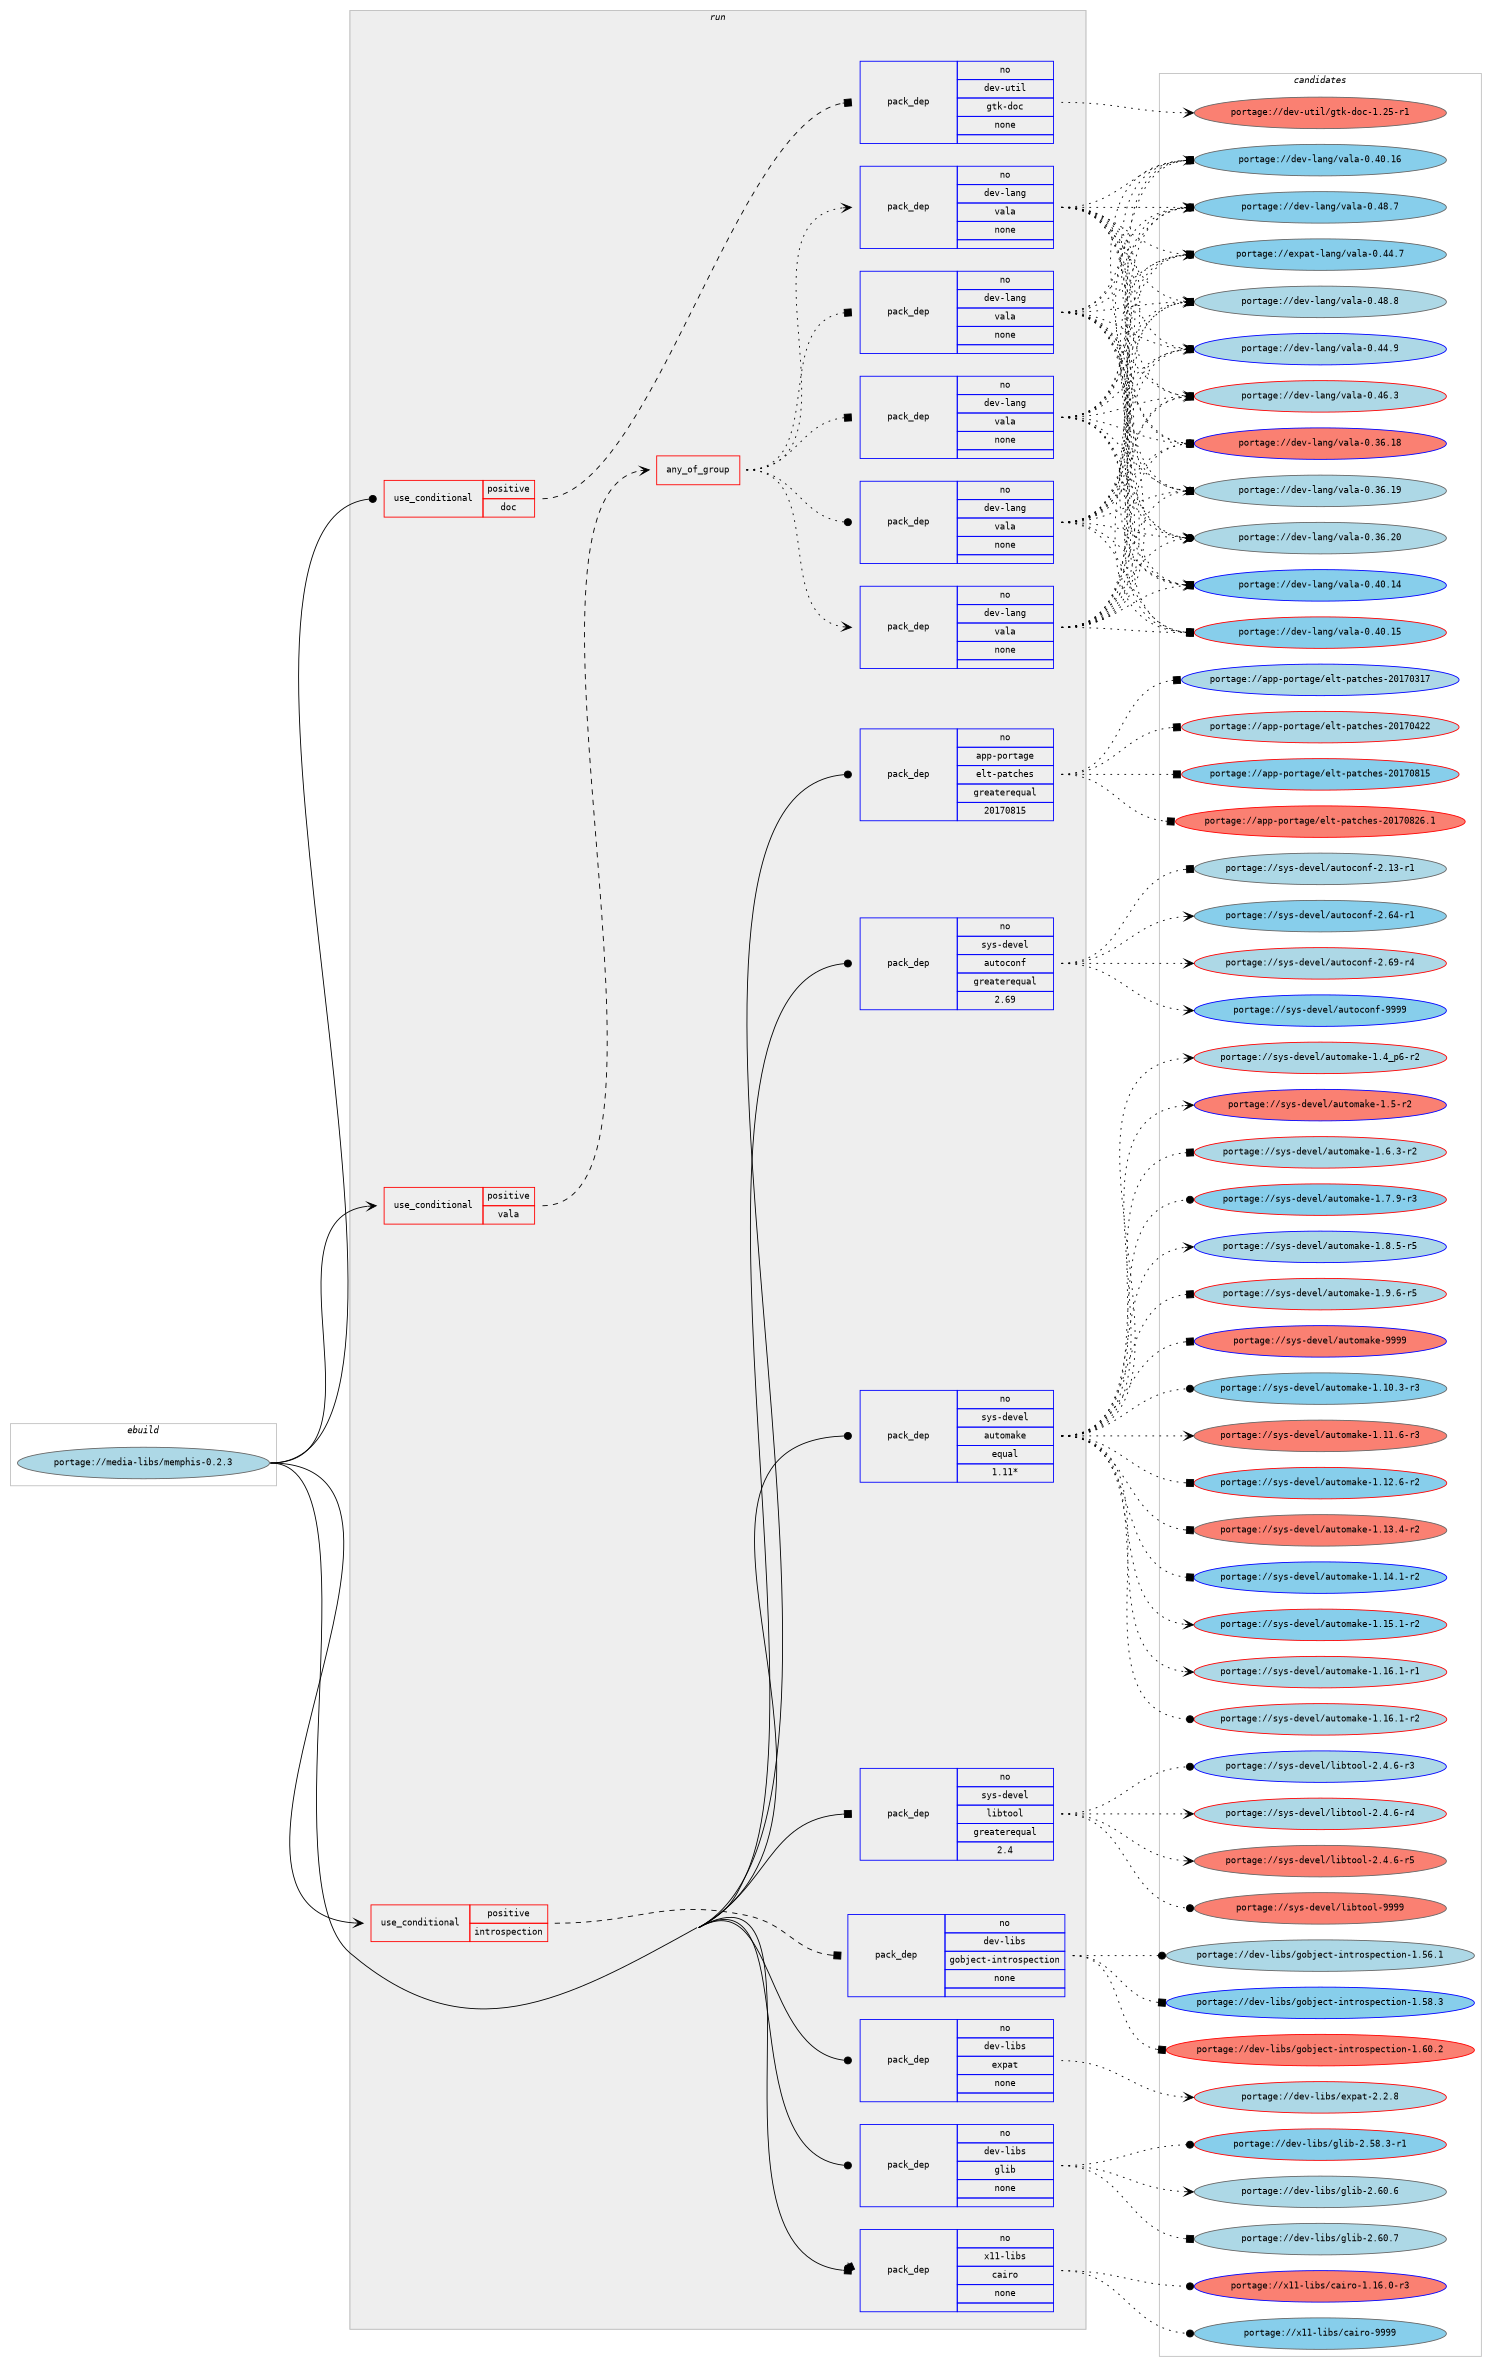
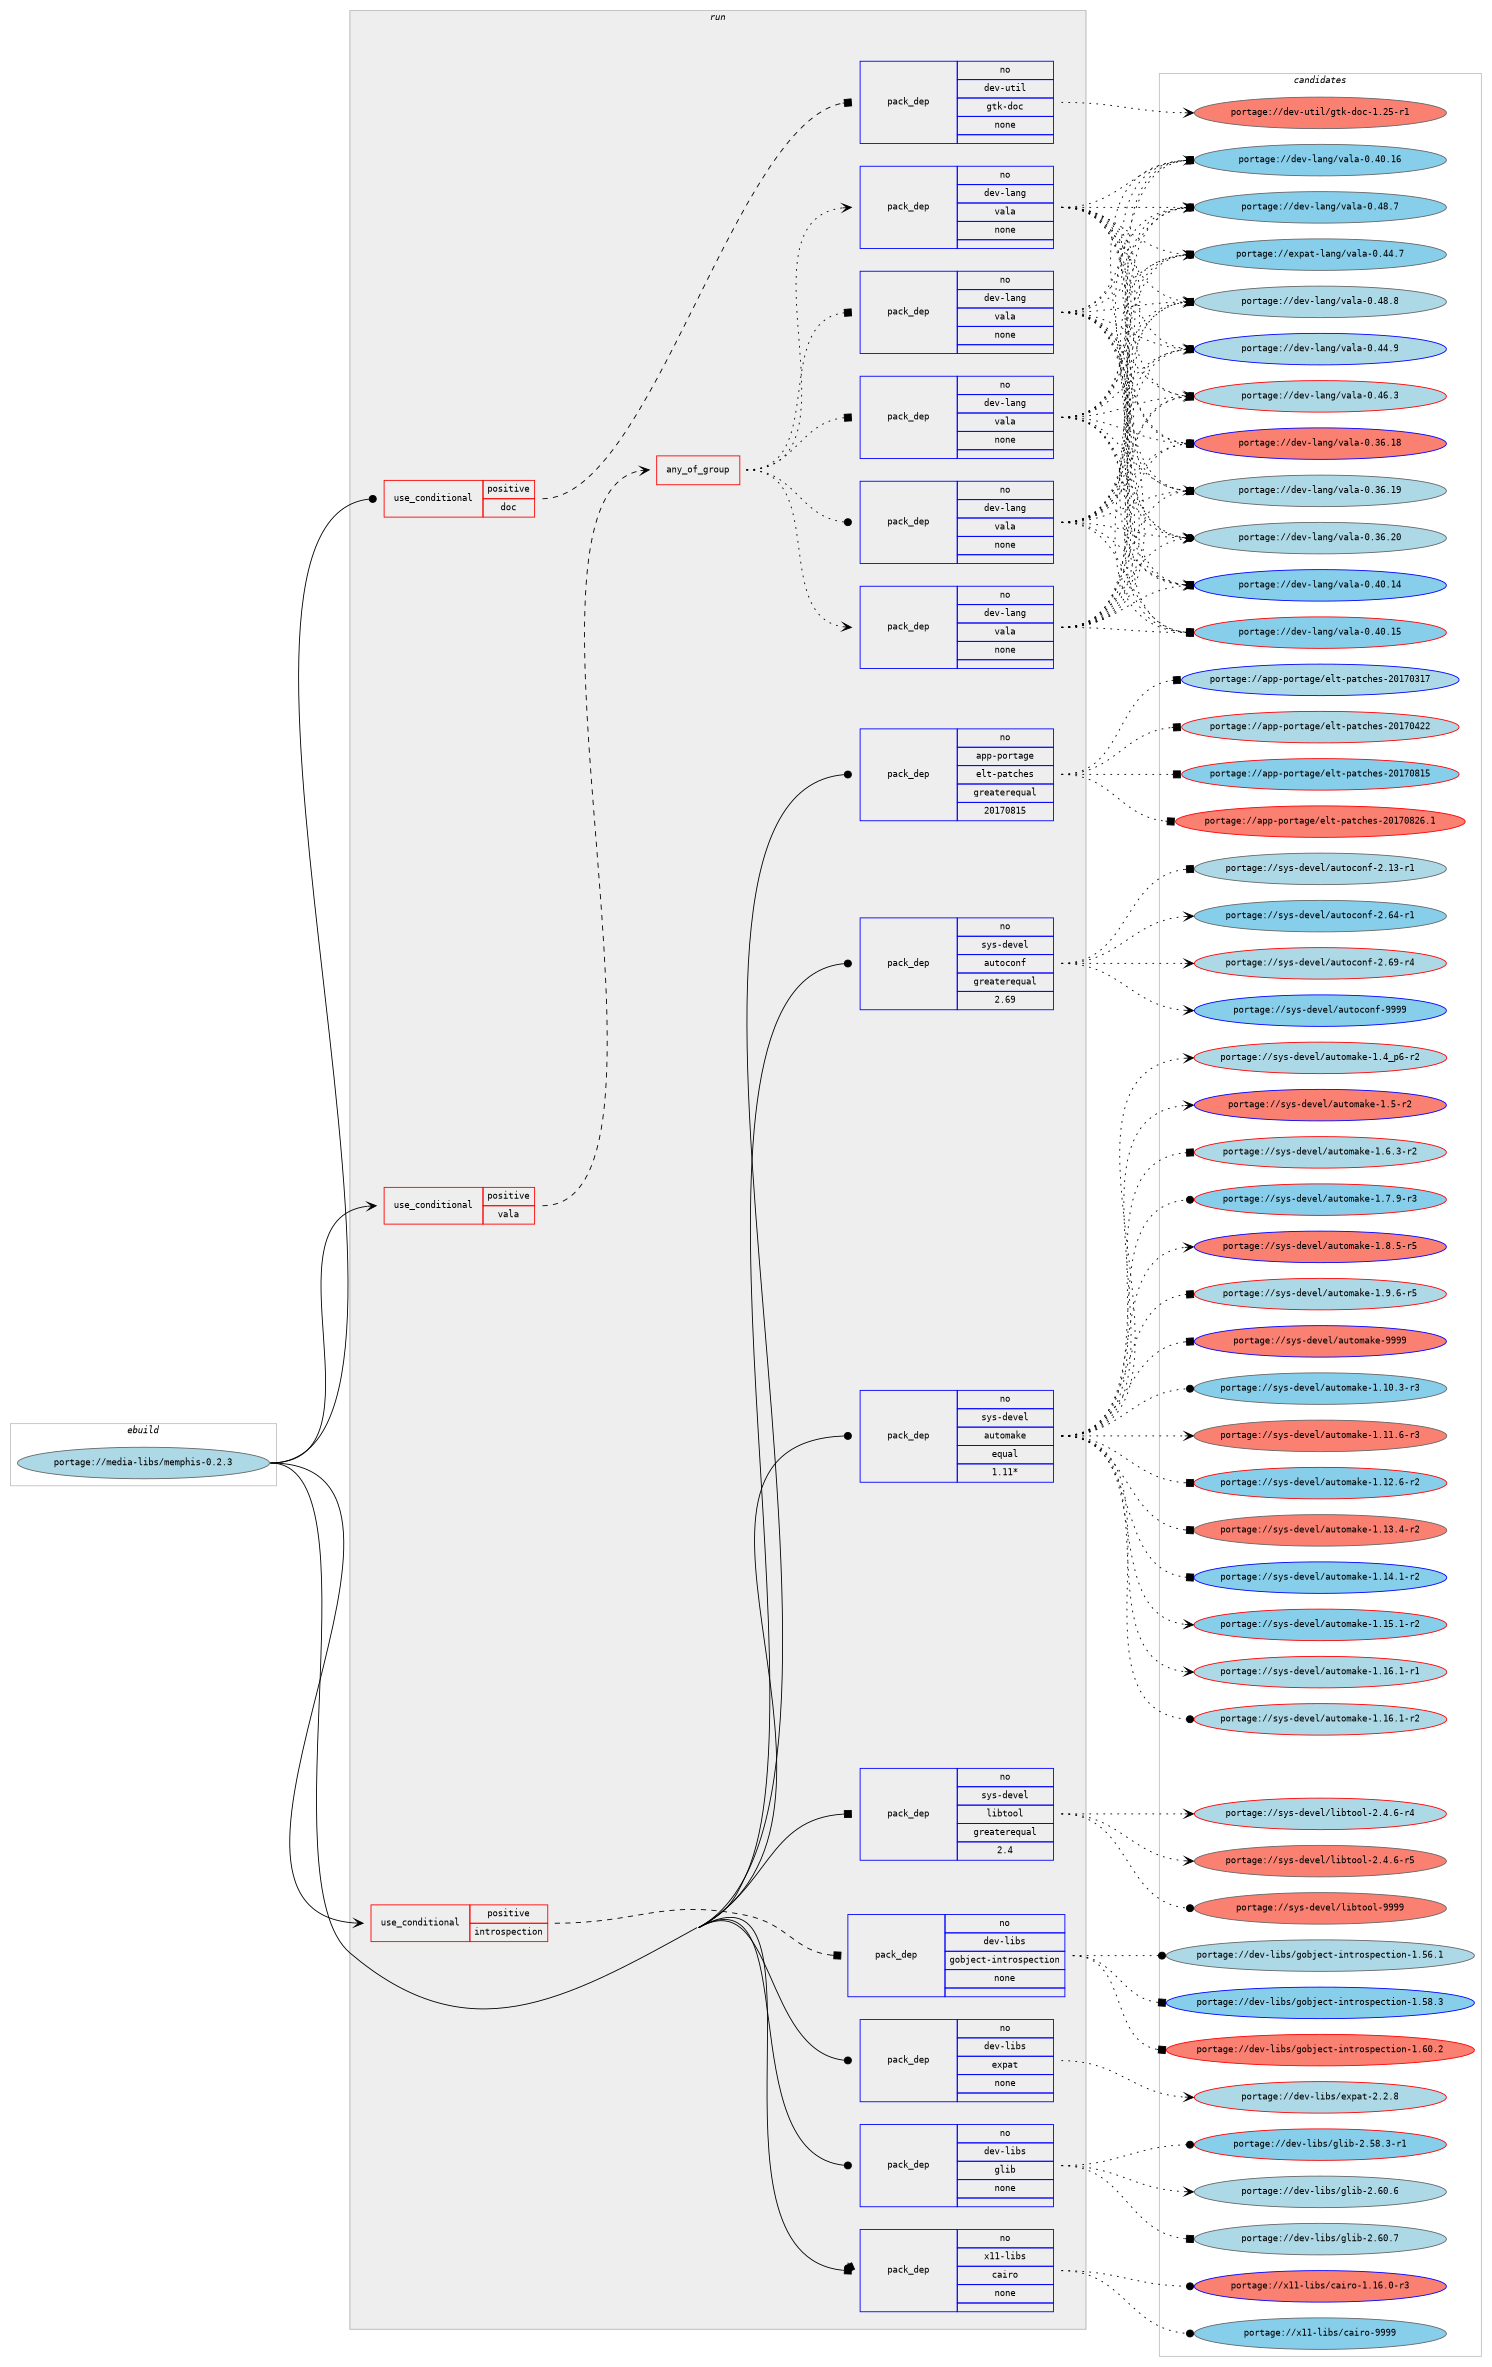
(1320, 1247) -> (1320, 1247)
(1320, 1767) -> none
